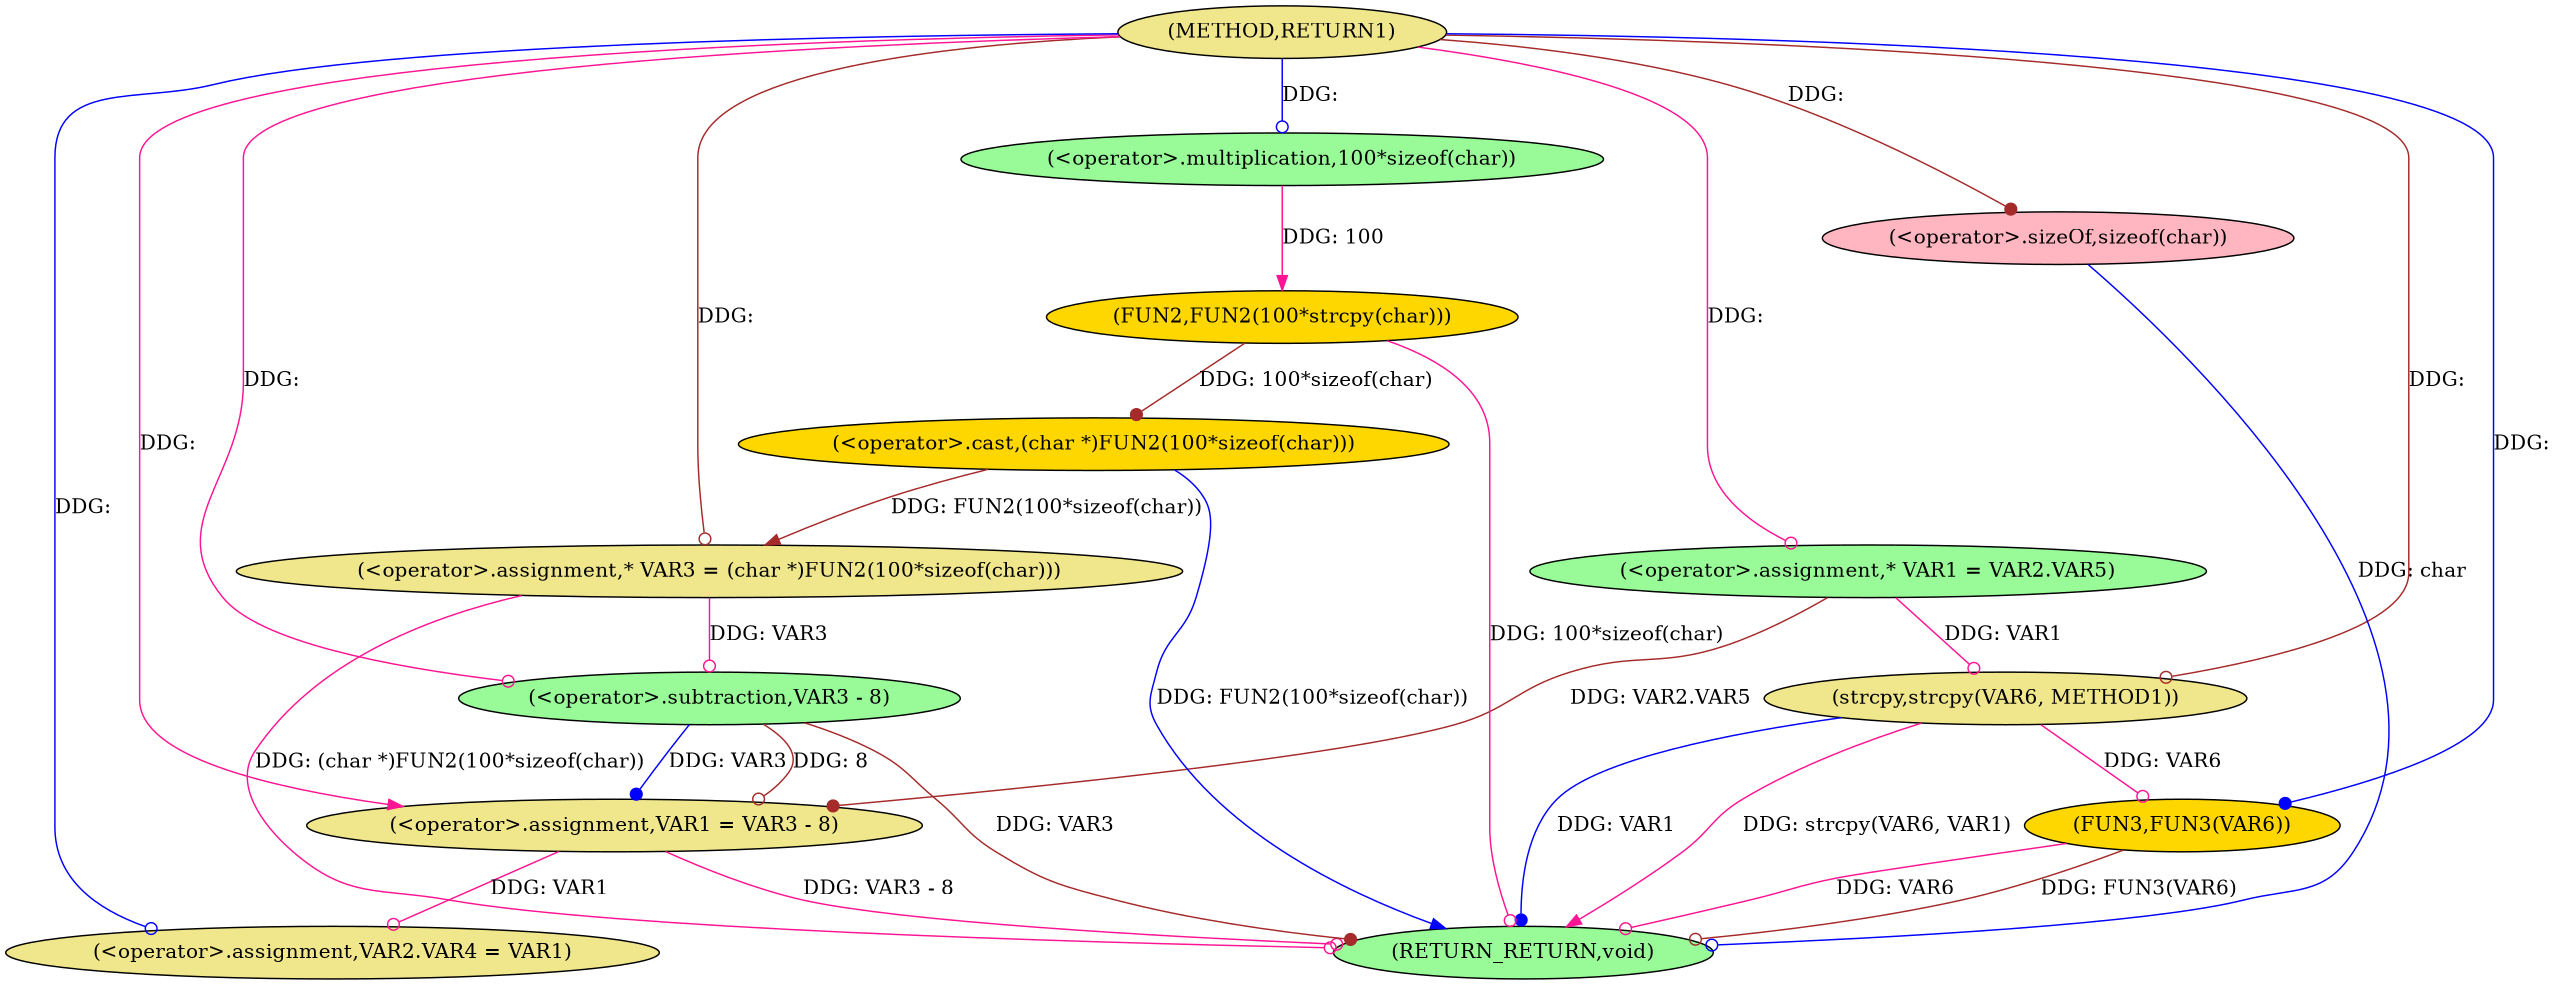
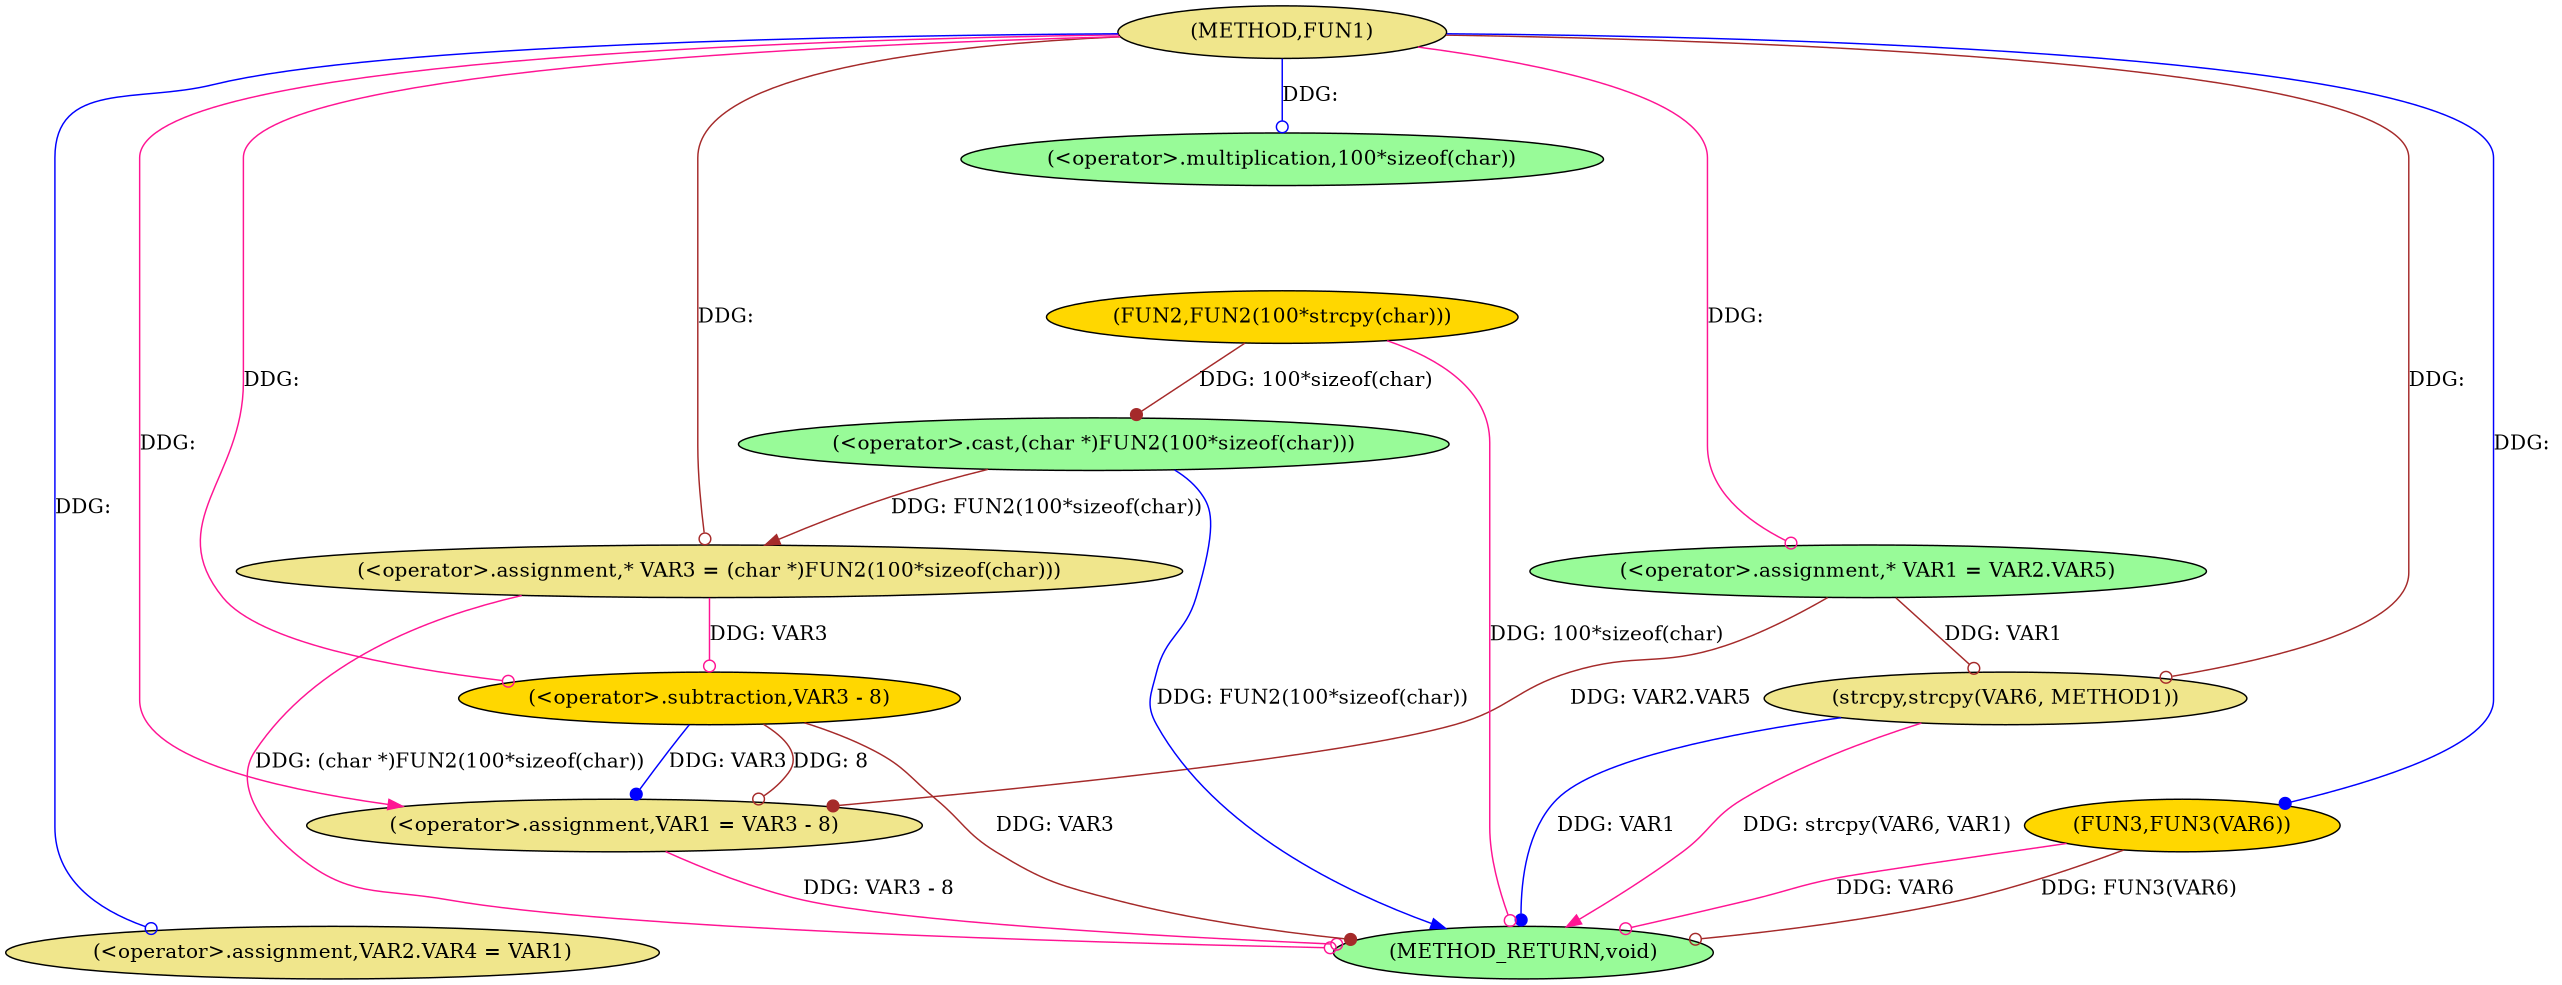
(1282, 32) -> (1282, 32)
(1282, 231) -> none
(2058, 238) -> none
(1094, 444) -> (1094, 444)
(1933, 631) -> (1933, 631)
(709, 698) -> (709, 698)
(2089, 759) -> none
(479, 887) -> none
(1523, 953) -> (1523, 953)
